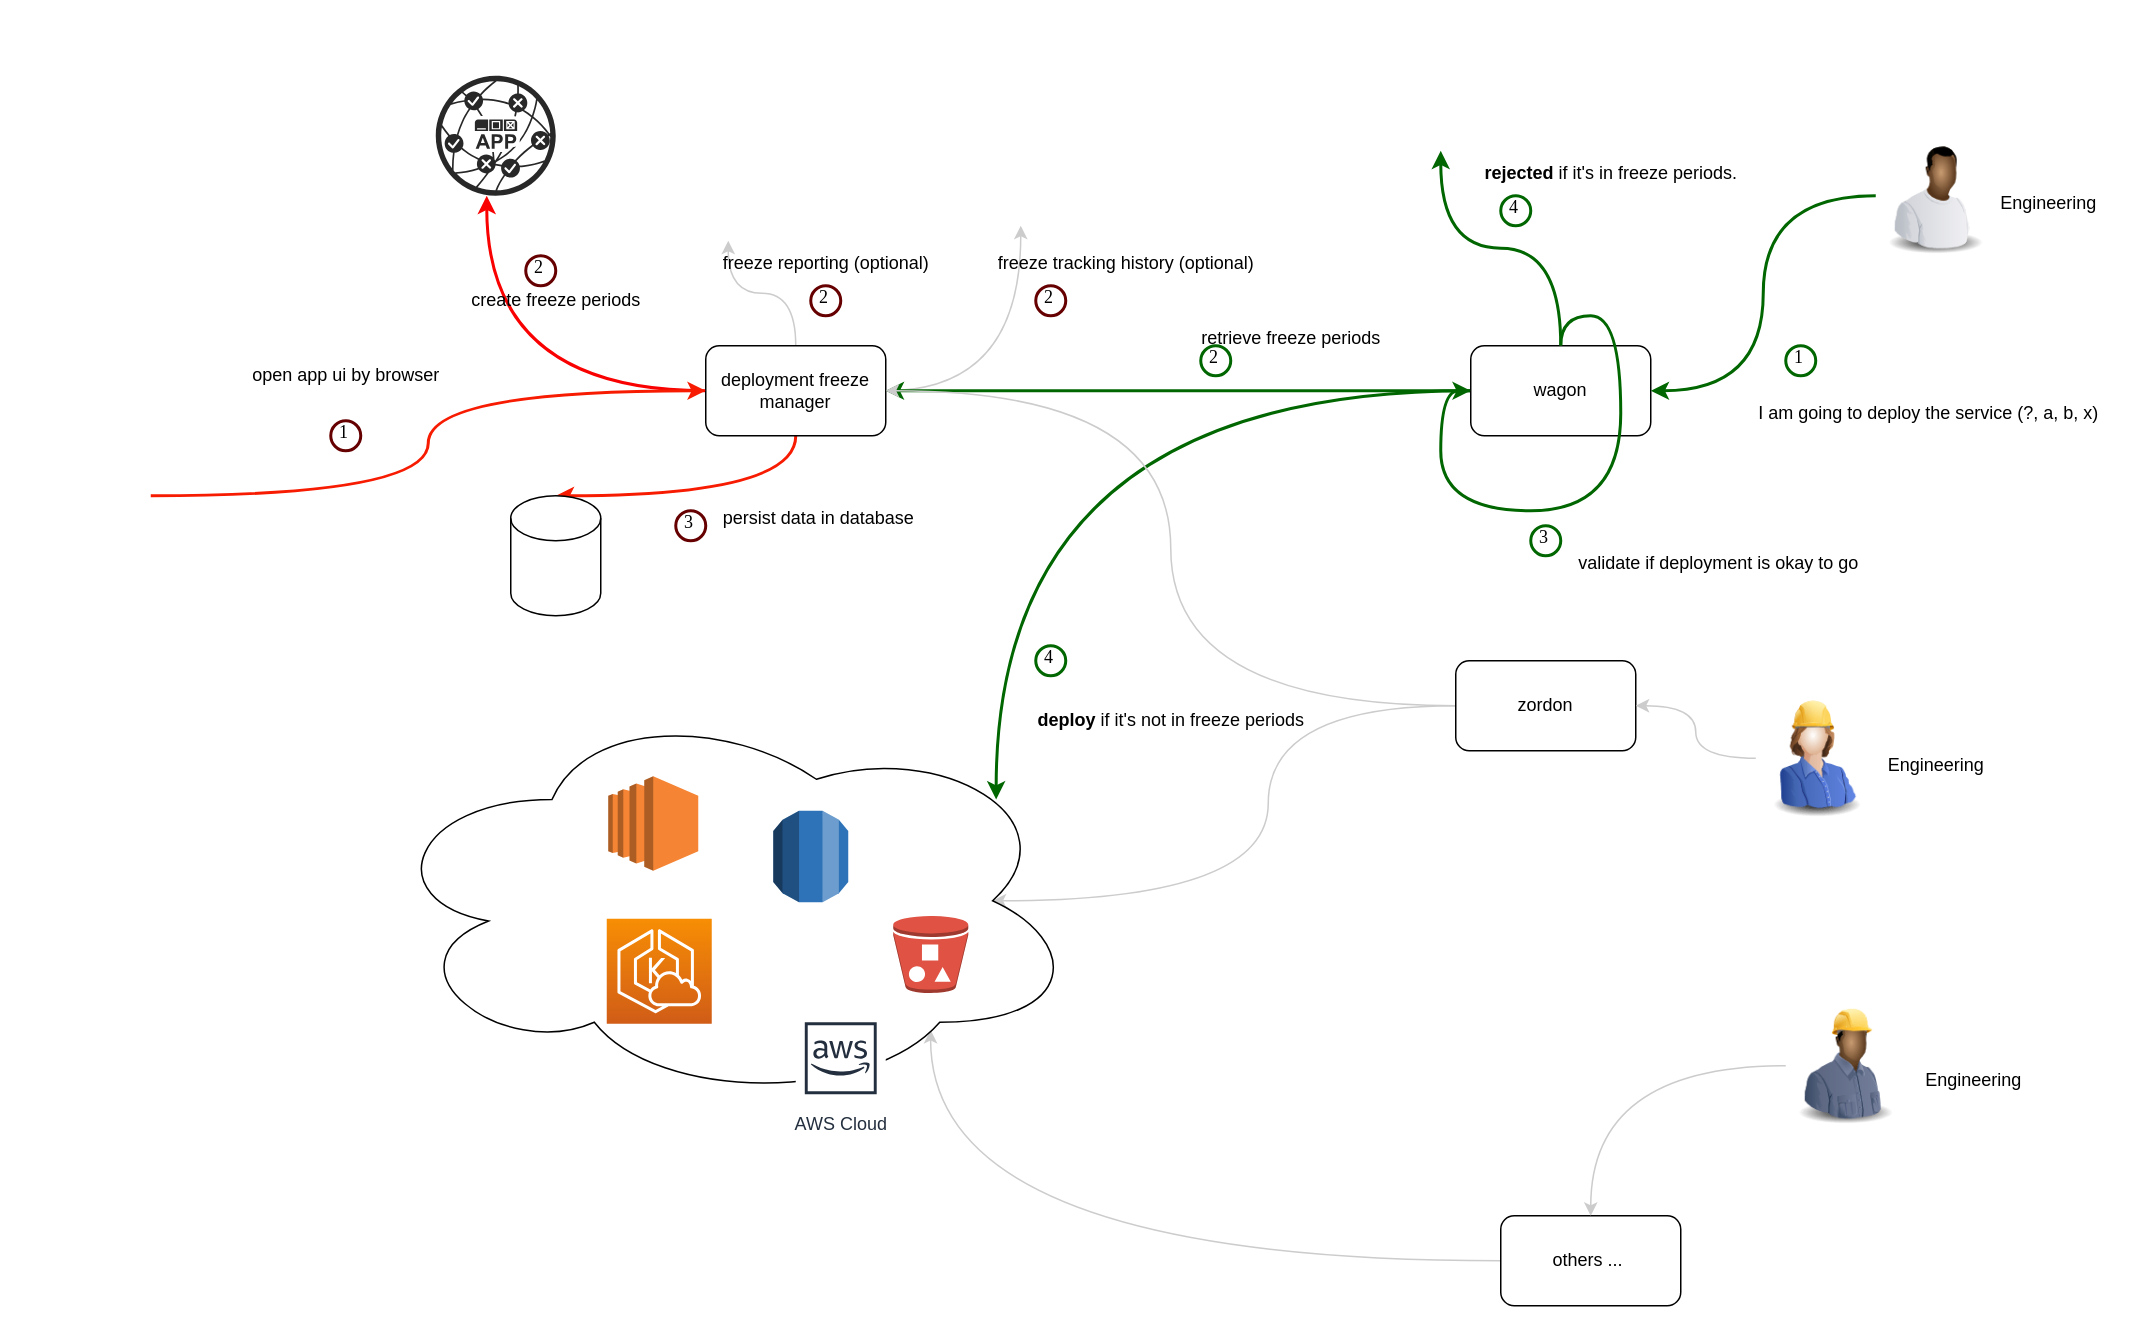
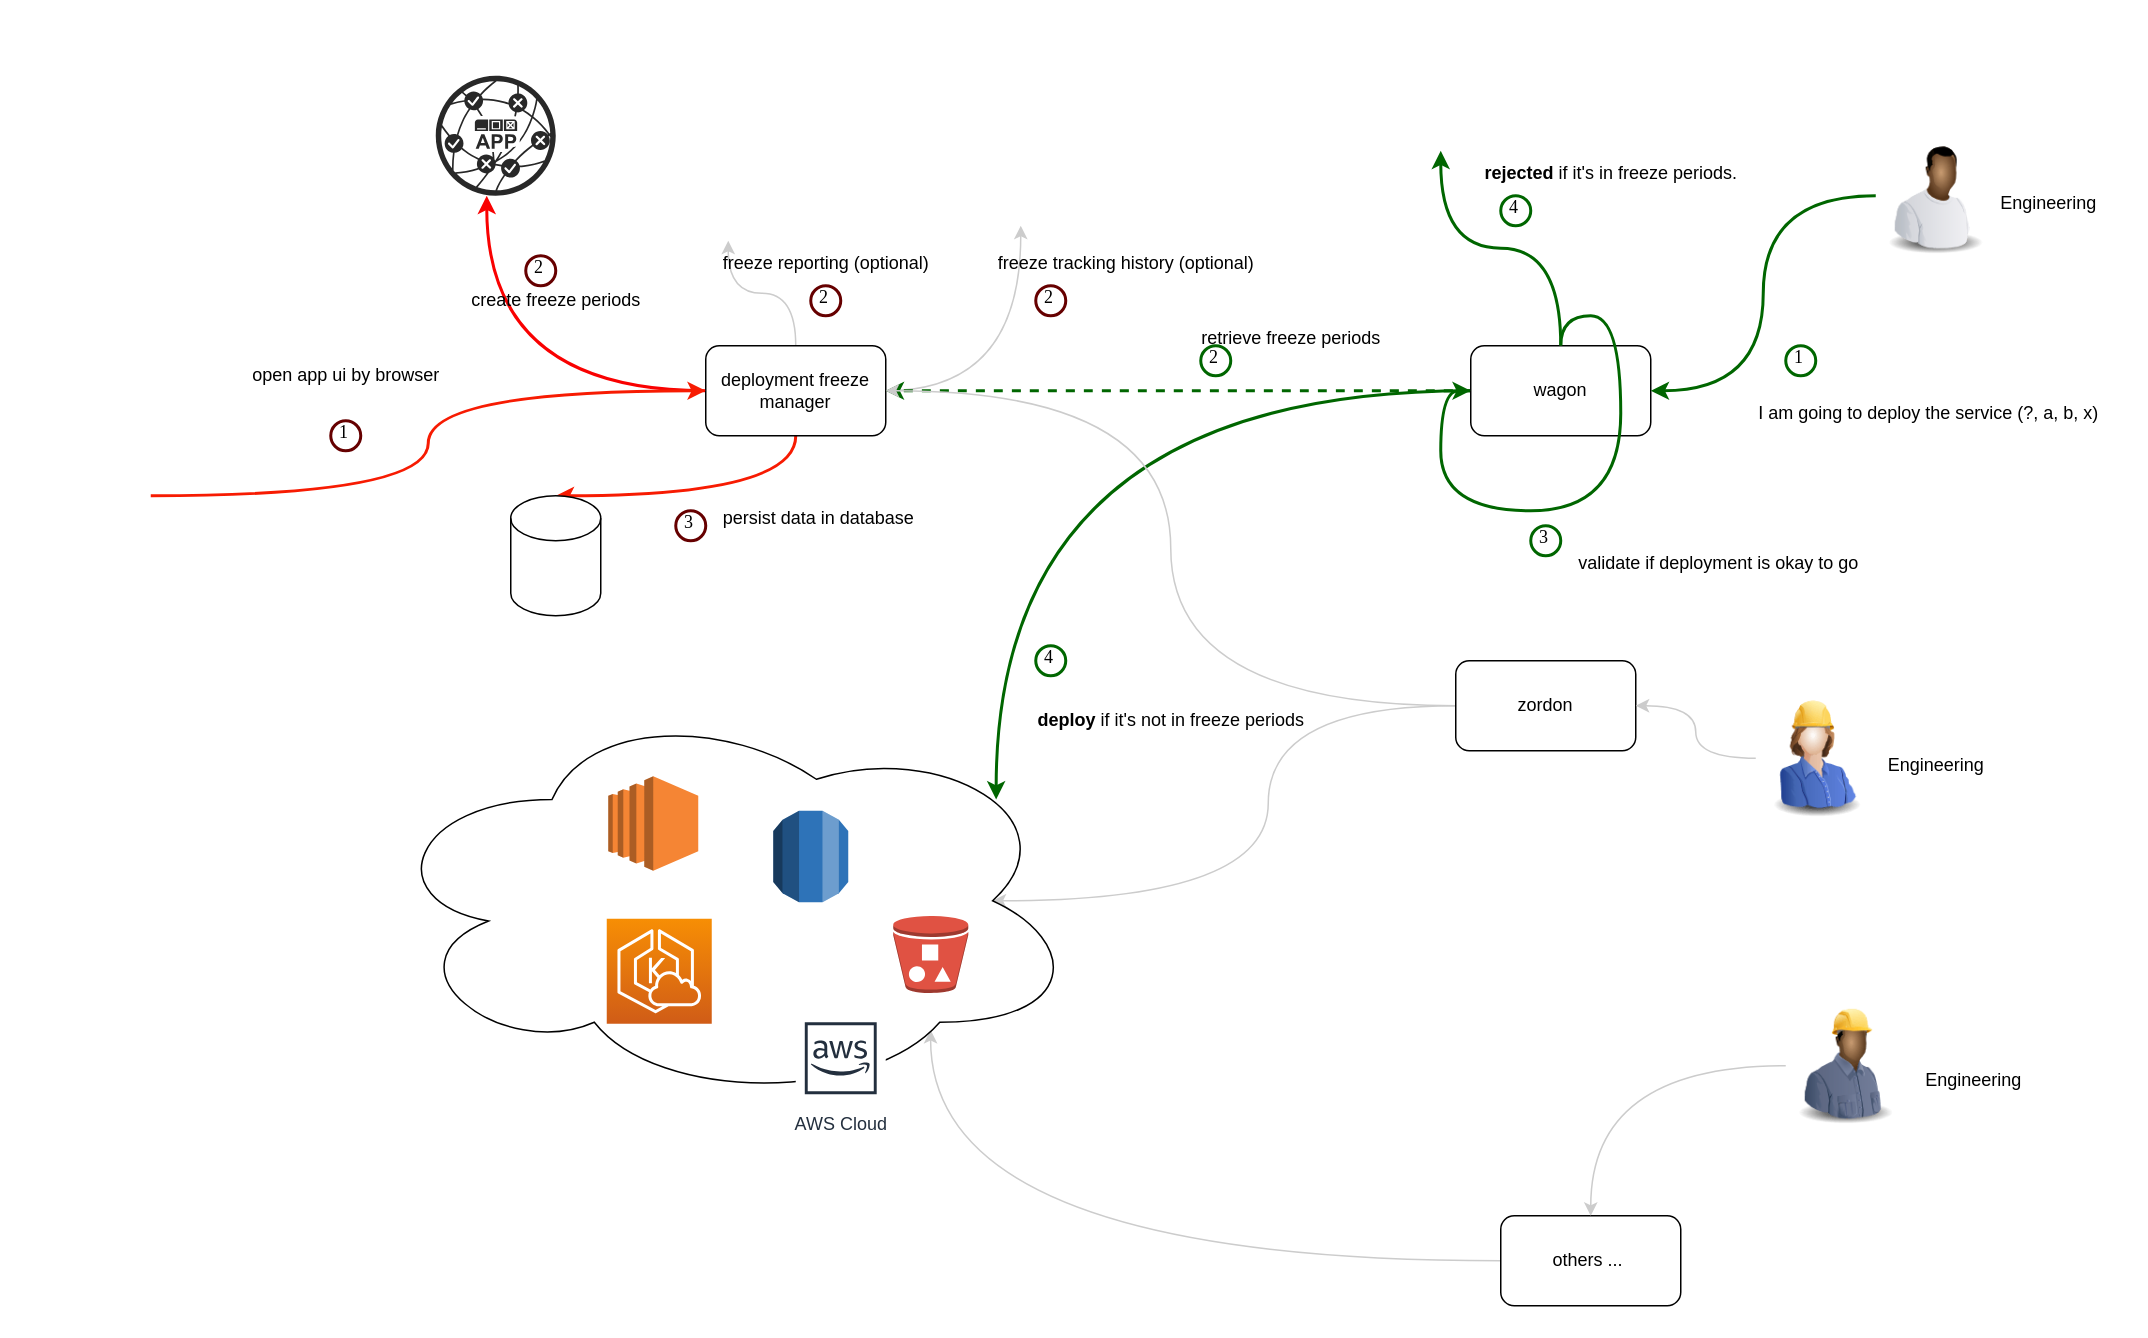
(1181, 391) -> (1181, 391)
